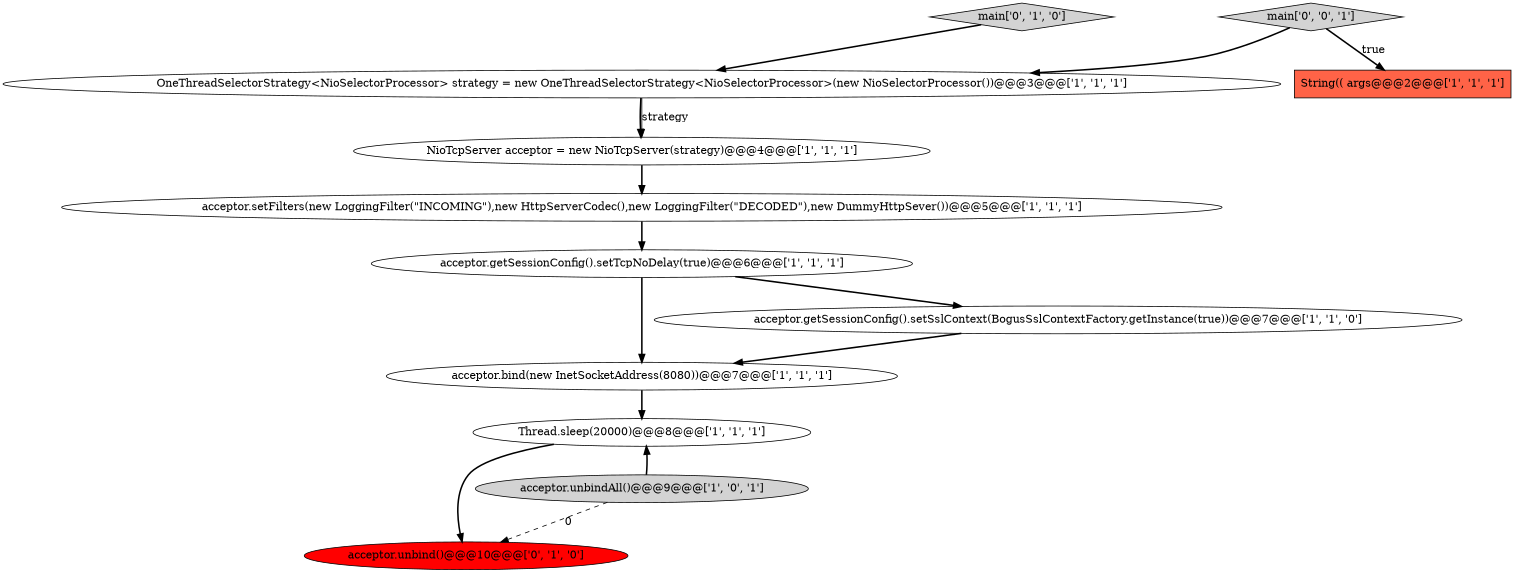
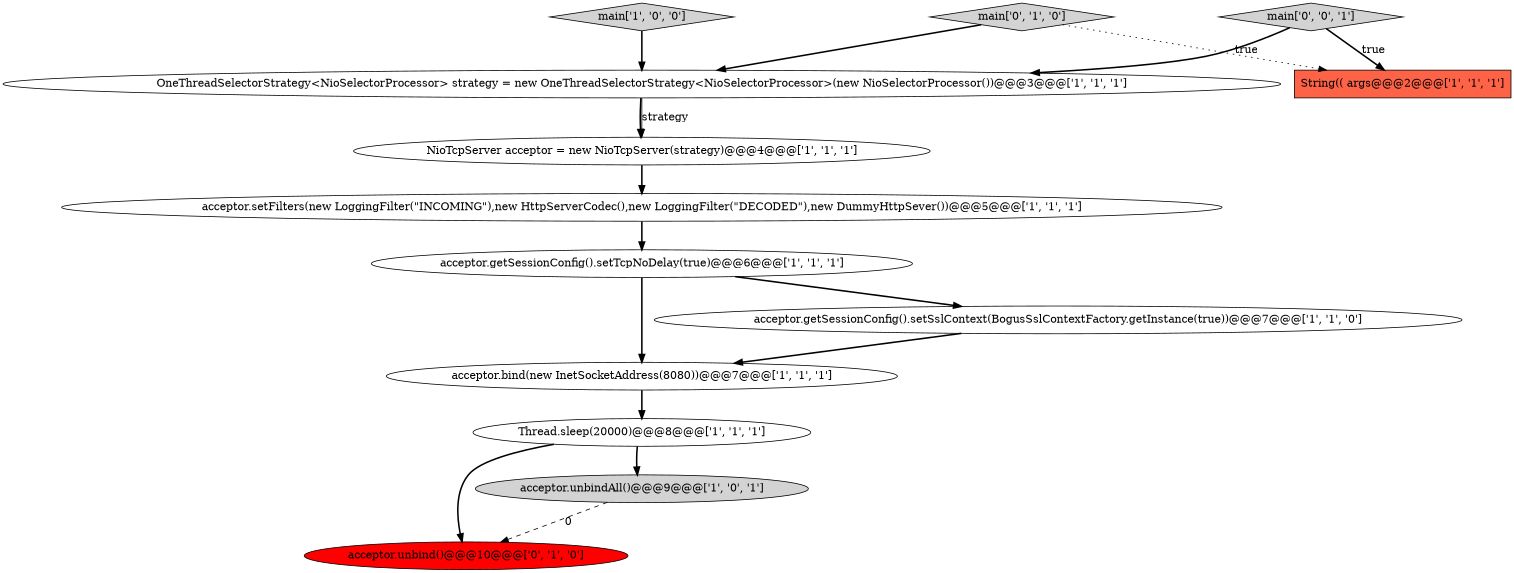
none -> (642, 17)
none -> (1191, 47)
(647, 465) -> (637, 457)
